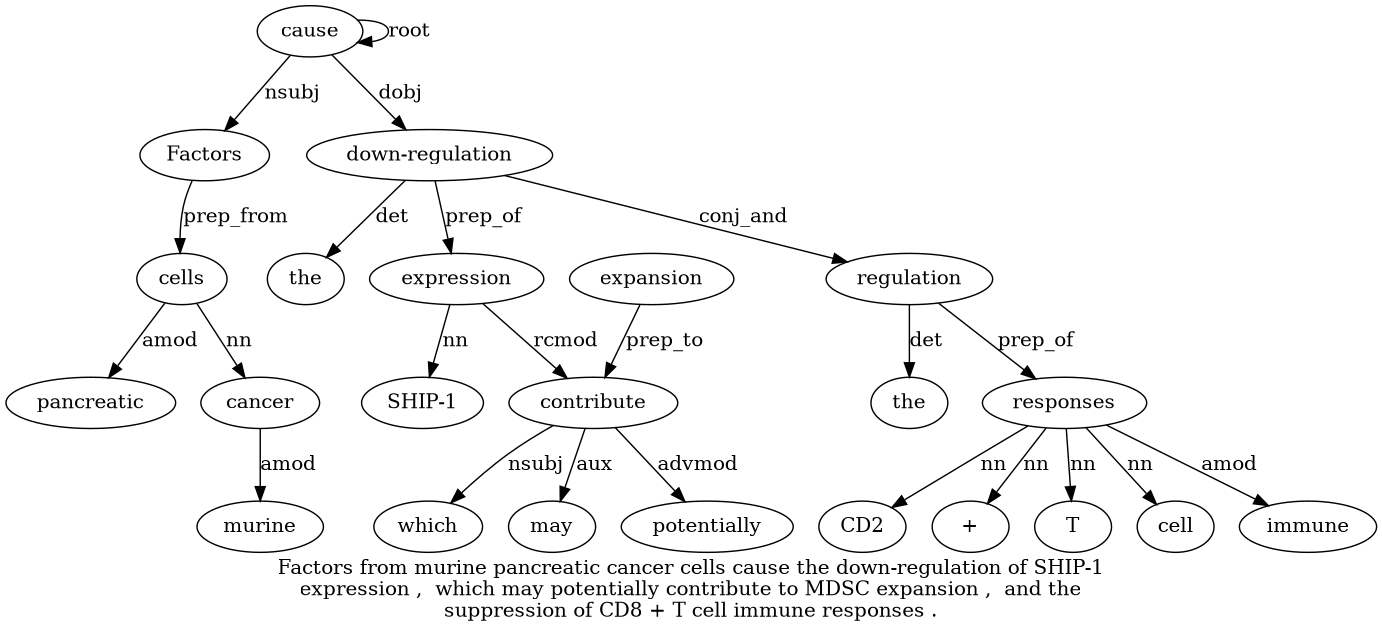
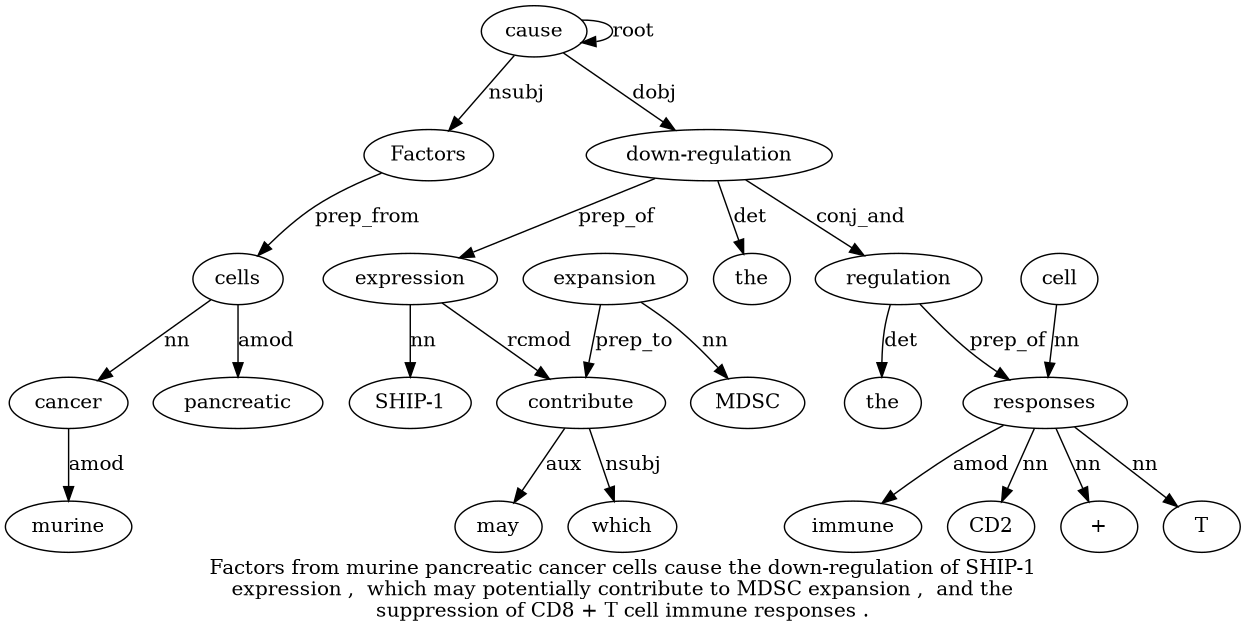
none -> (748, 403)
(1116, 461) -> (1053, 334)
(707, 527) -> none
